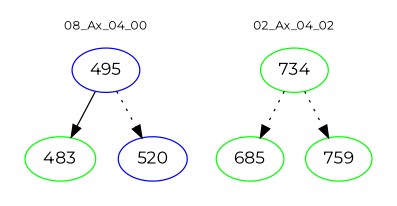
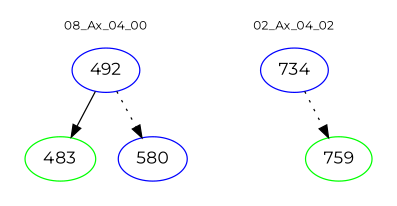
(106, 70) -> (106, 70)
(294, 70) -> (294, 70)
(153, 159) -> (153, 159)
(250, 159) -> none
